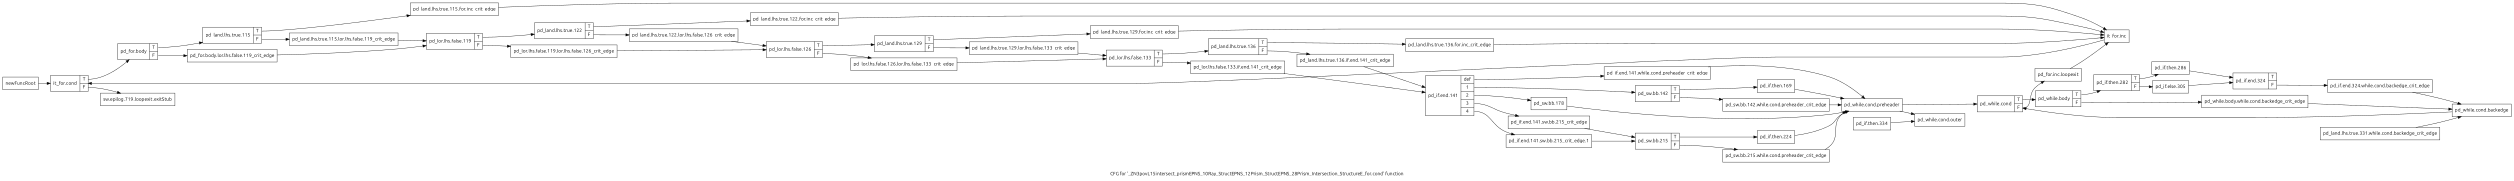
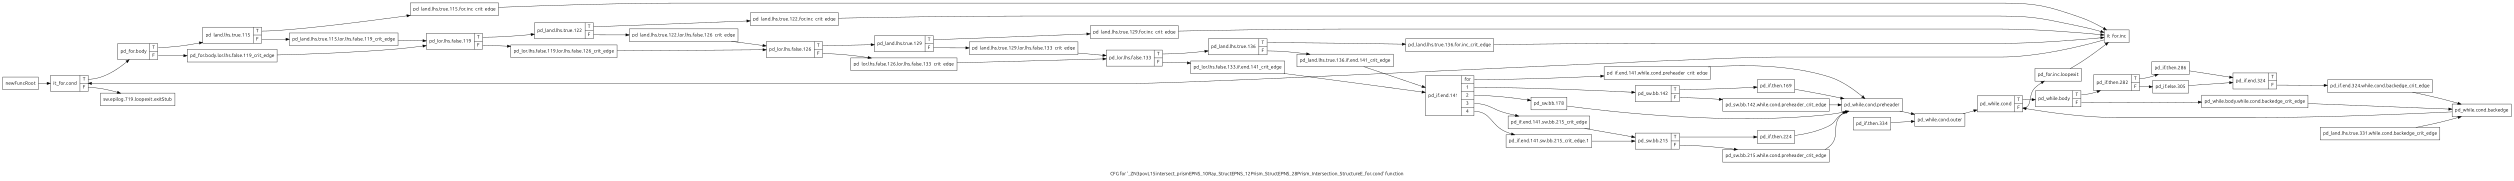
(1467, 79) -> (1468, 79)
(1938, 104) -> (1968, 112)
